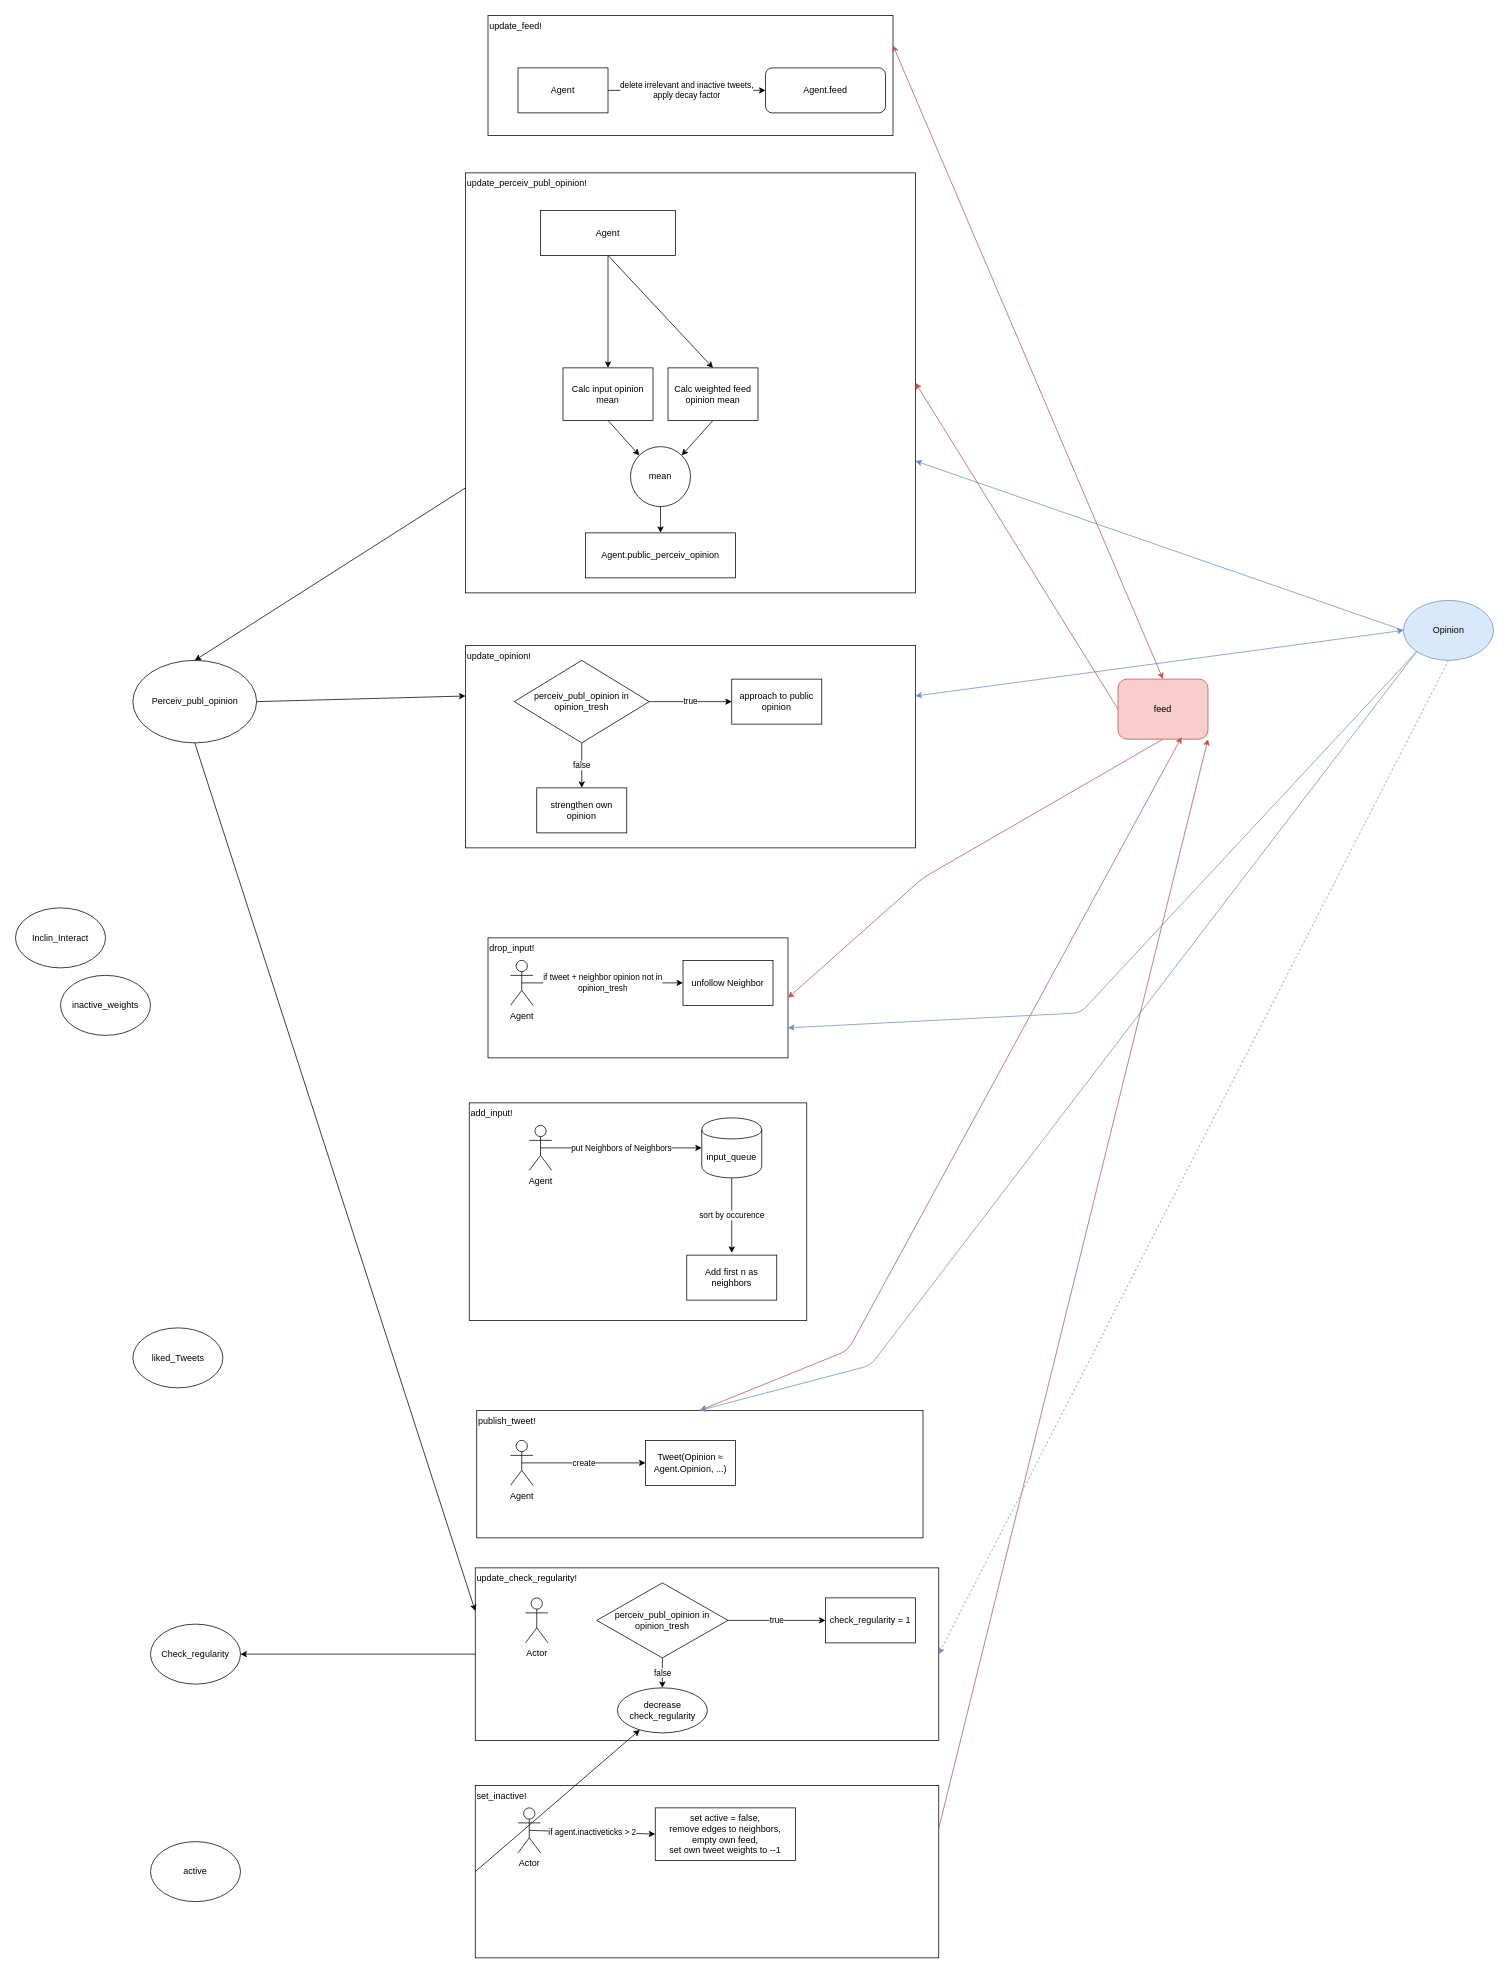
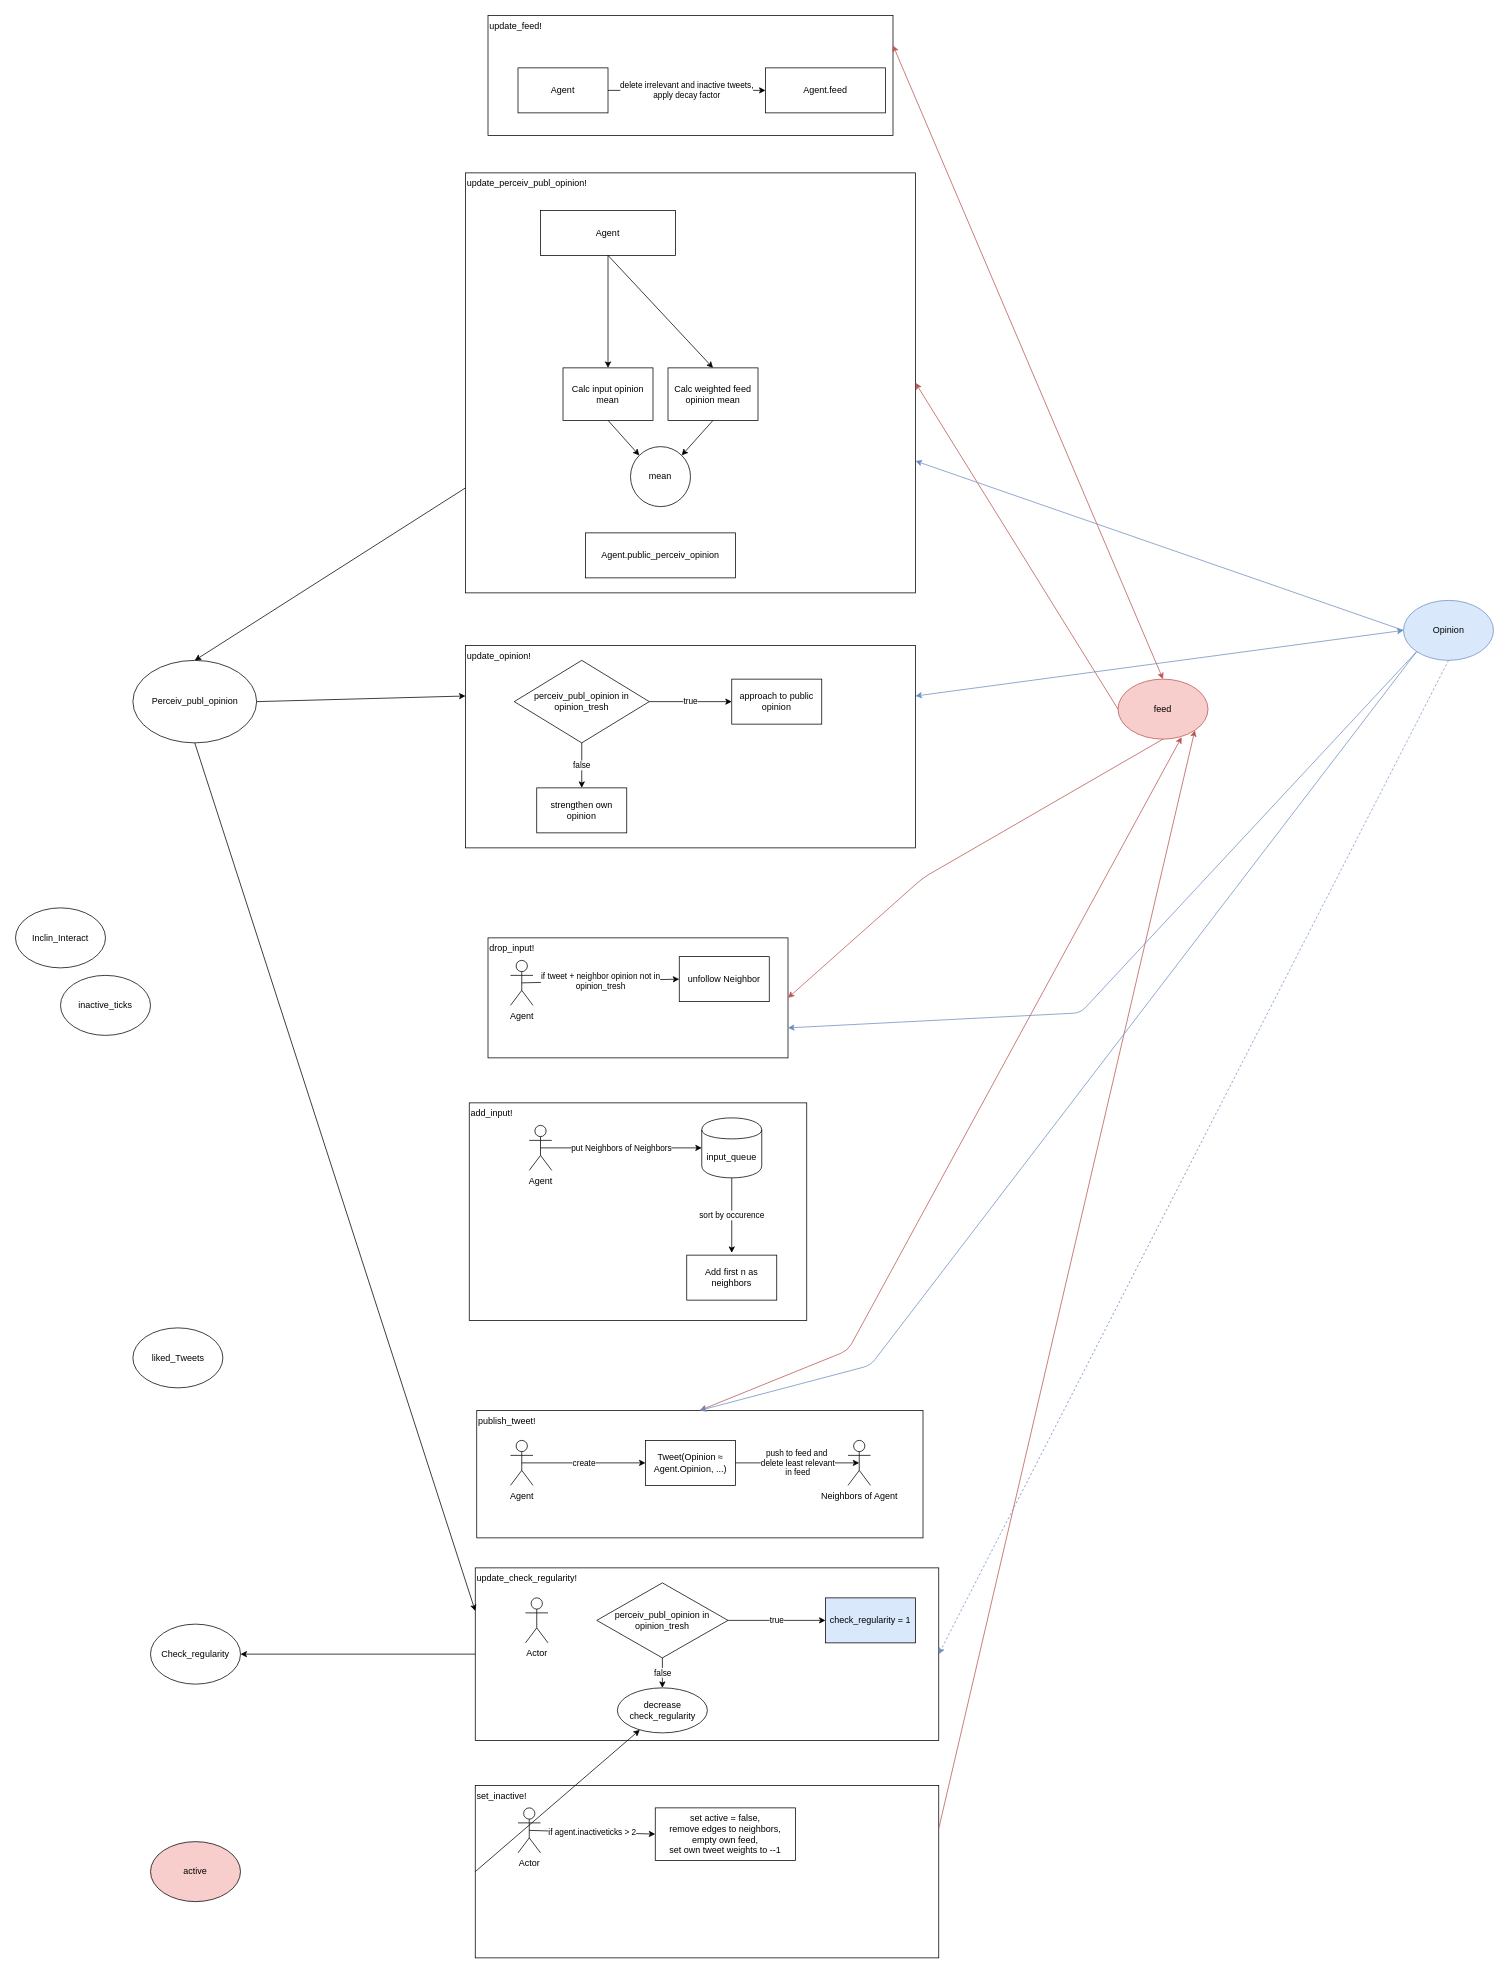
(825, 90) -> (825, 90)
(660, 517) -> none
(1163, 709) -> (1163, 709)
(728, 983) -> (724, 979)
(105, 1005) -> (105, 1005)
none -> (797, 1463)
none -> (859, 1463)
(870, 1620) -> (870, 1620)
(195, 1872) -> (195, 1872)
